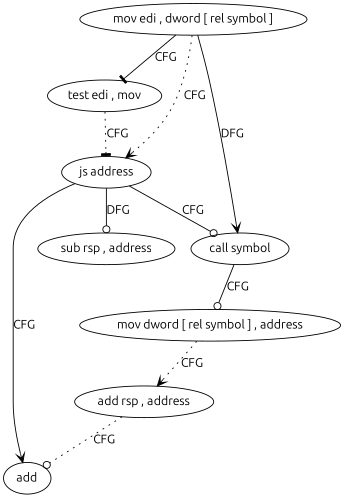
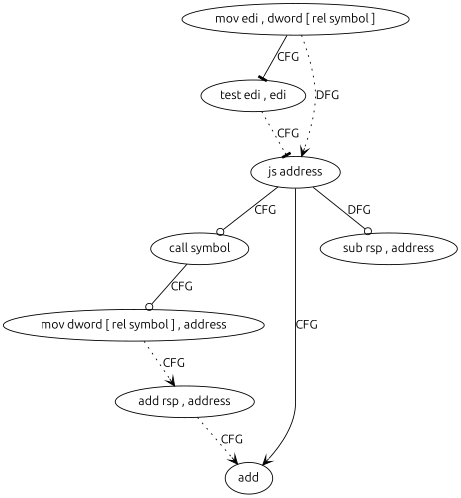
(105, 96) -> (253, 96)
(195, 96) -> (328, 96)
(219, 129) -> none
(86, 440) -> (215, 437)
